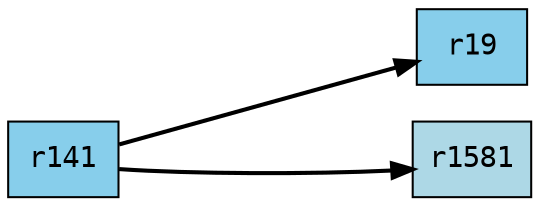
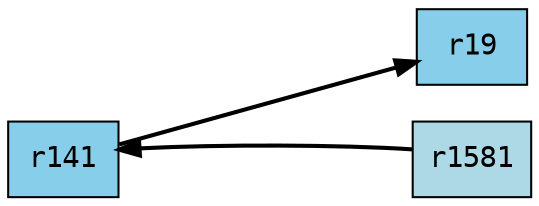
(256, 173) -> (276, 146)
